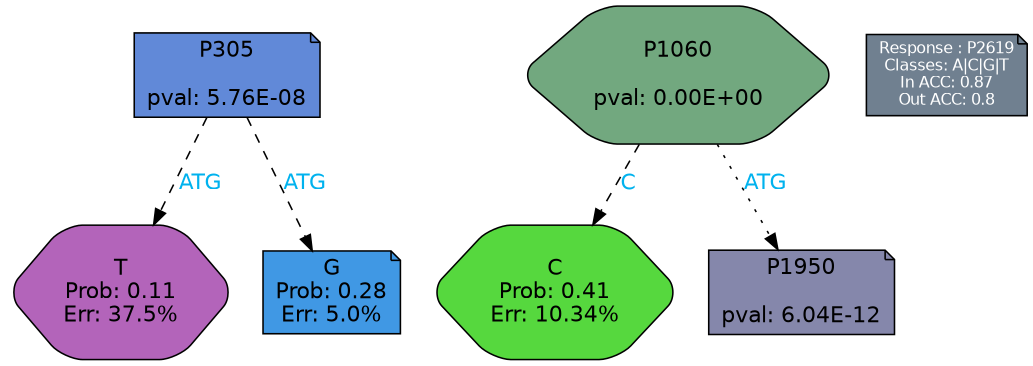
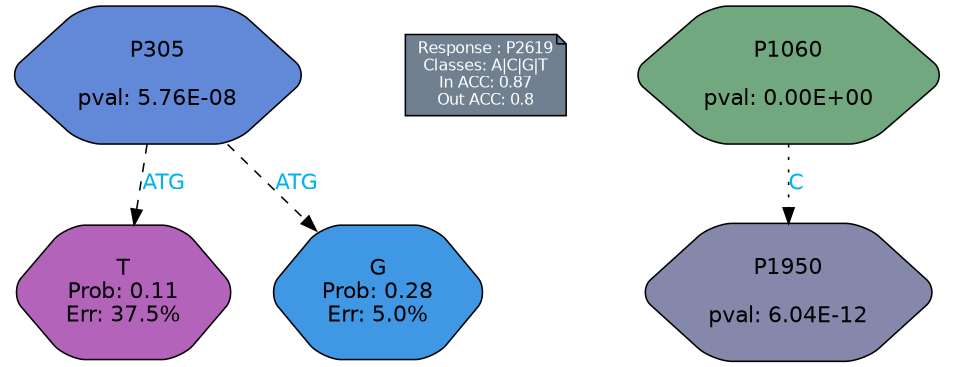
(227, 75) -> (158, 75)
(766, 184) -> (796, 184)
(332, 292) -> (378, 292)
(555, 292) -> none
(802, 292) -> (789, 292)
